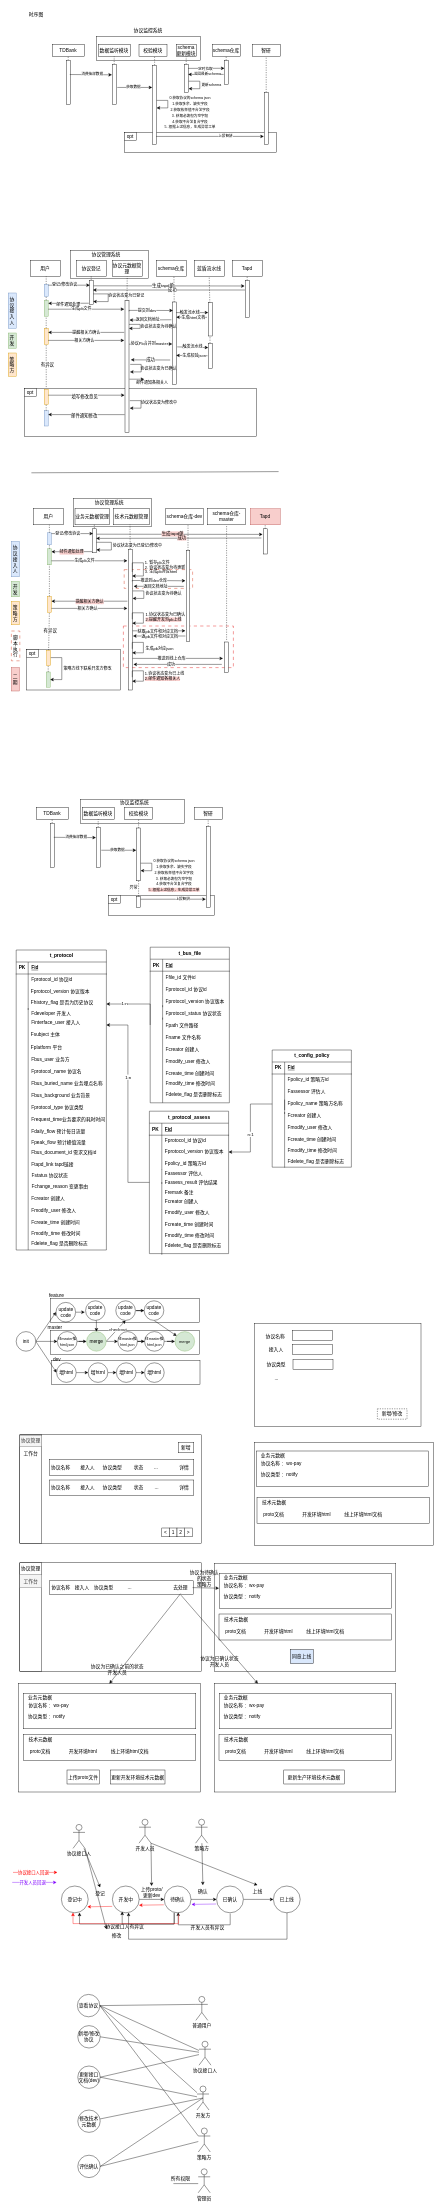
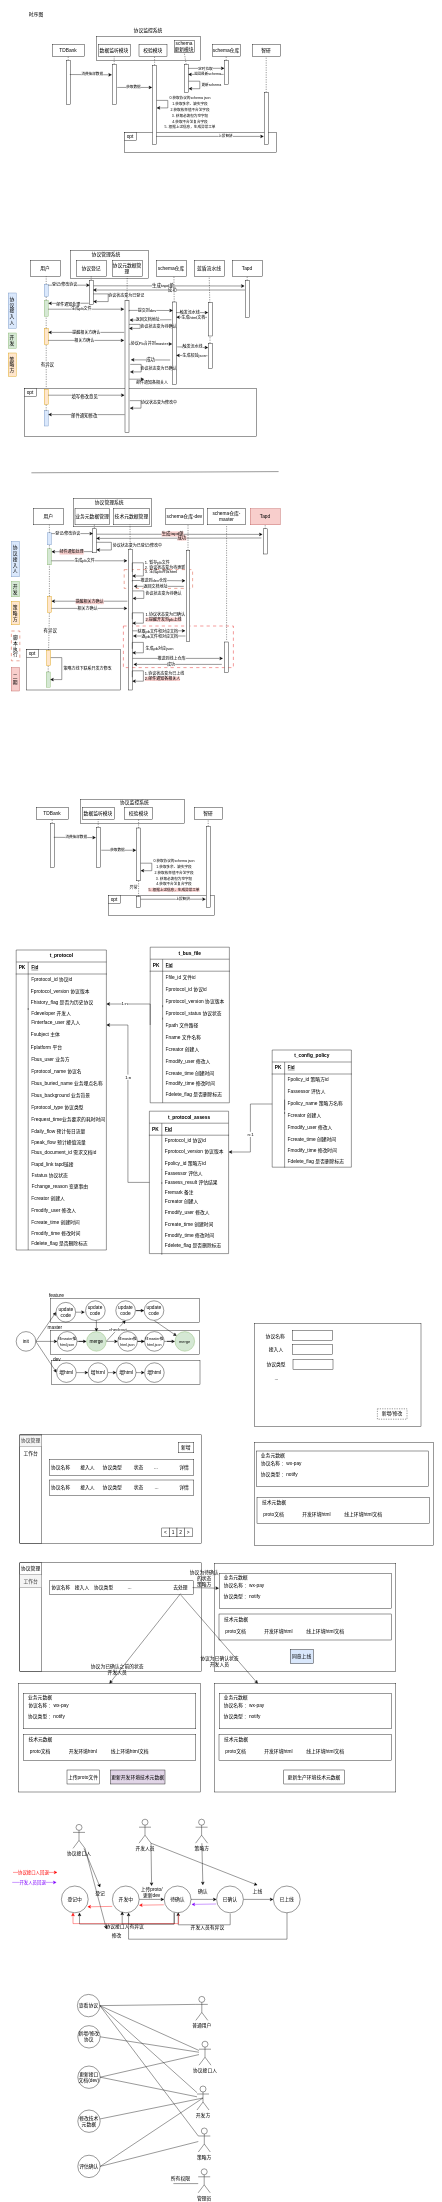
(186, 50) -> (184, 46)
(138, 1777) -> (138, 1777)
